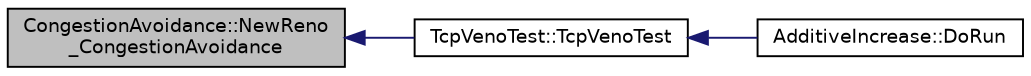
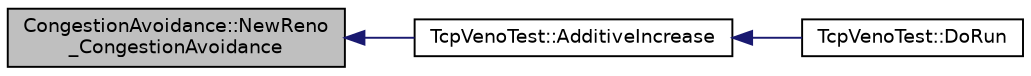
(551, 38) -> (574, 38)
(890, 38) -> (913, 38)
